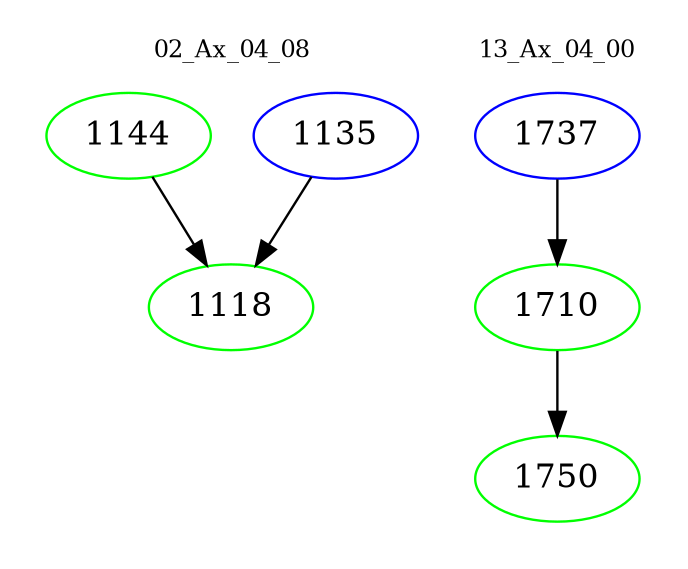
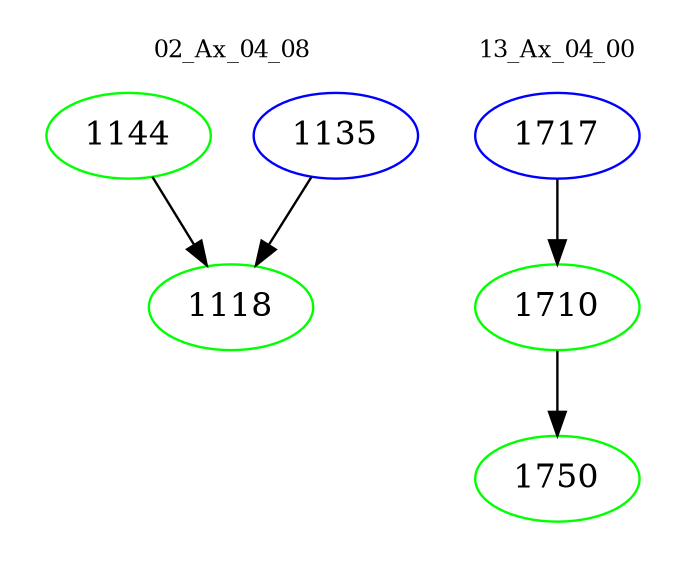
(557, 136) -> (557, 136)
